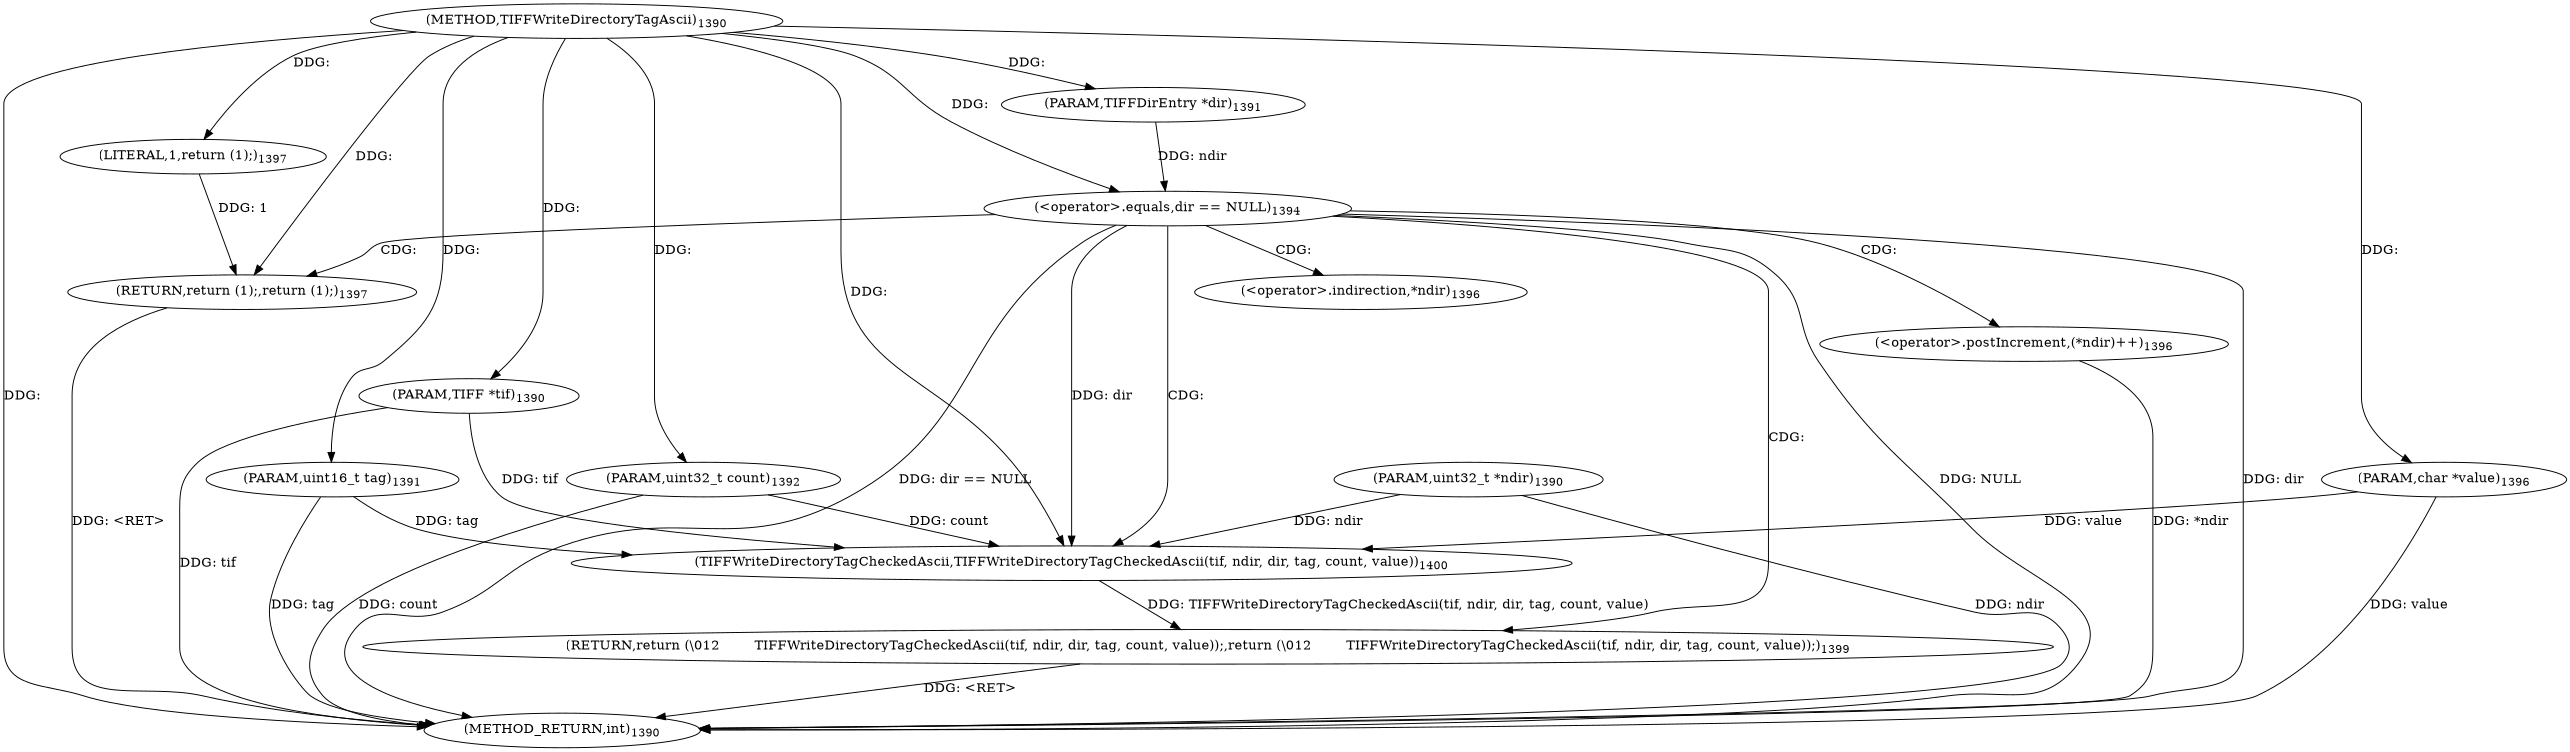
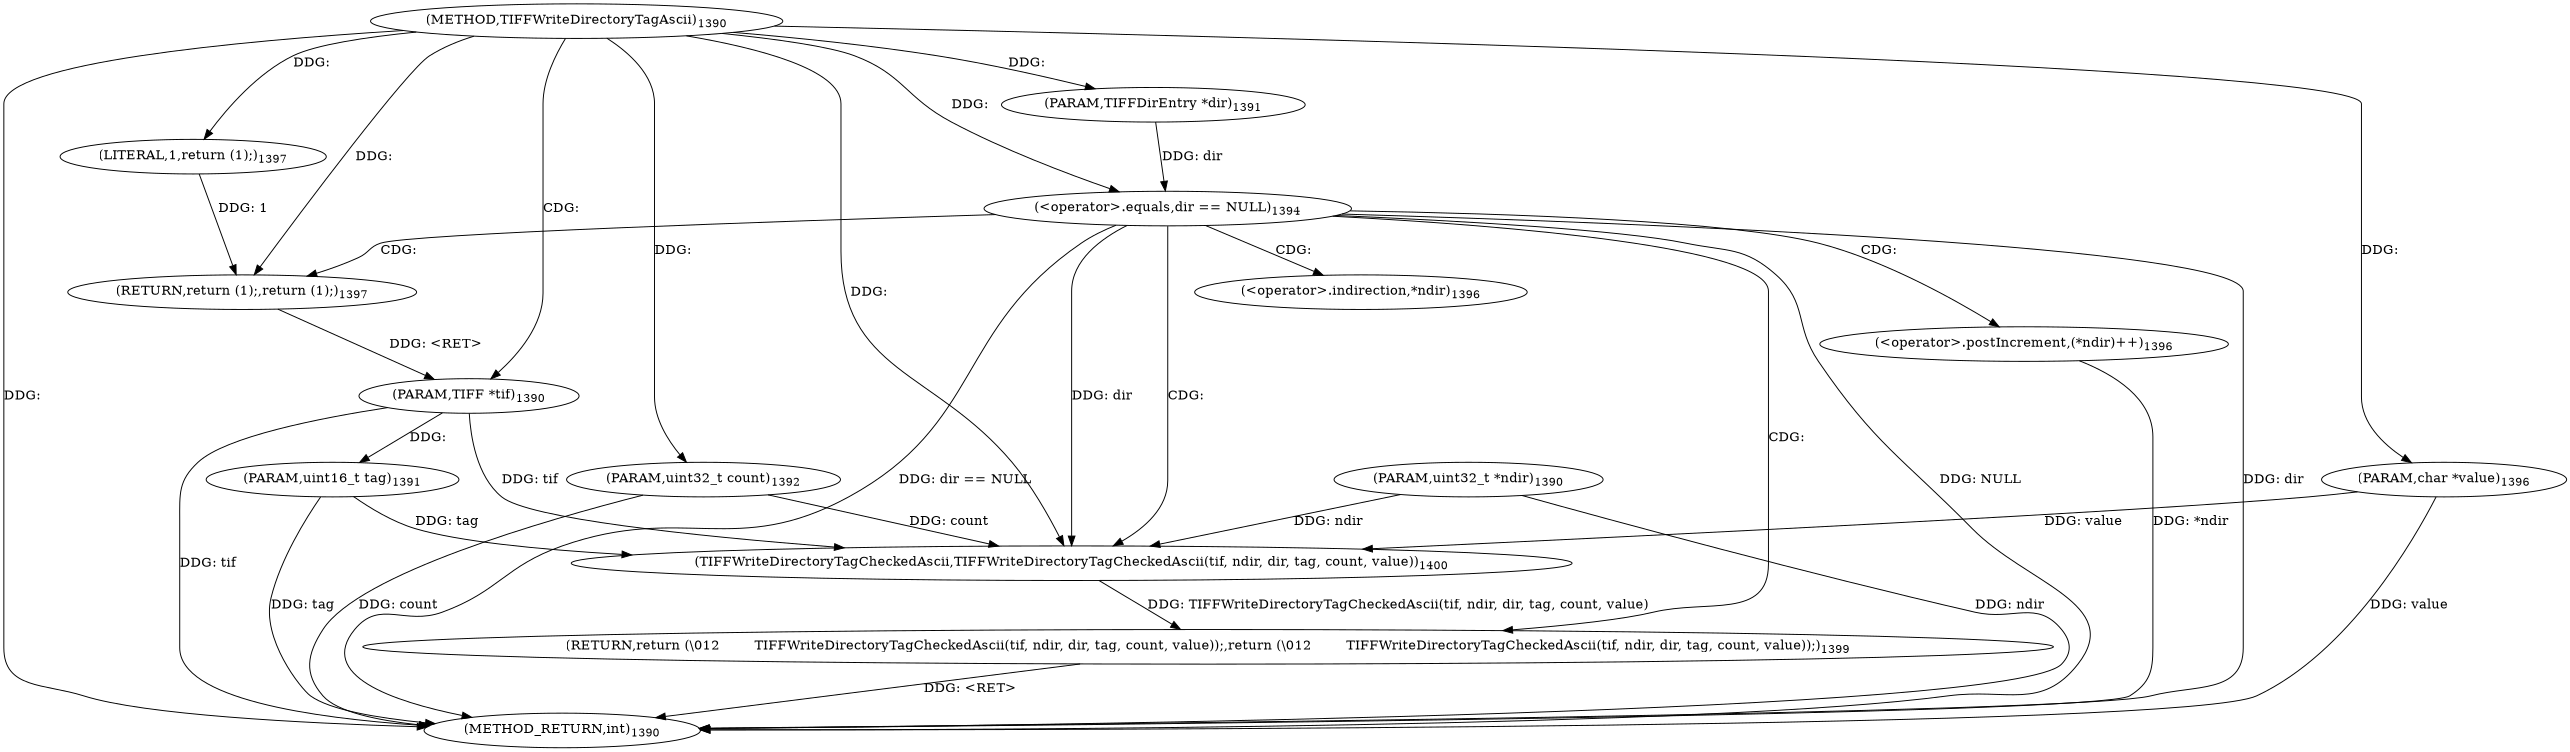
(1193, 157) -> (1193, 157)
(564, 209) -> (564, 209)
(443, 251) -> (405, 435)
(72, 640) -> (352, 342)
